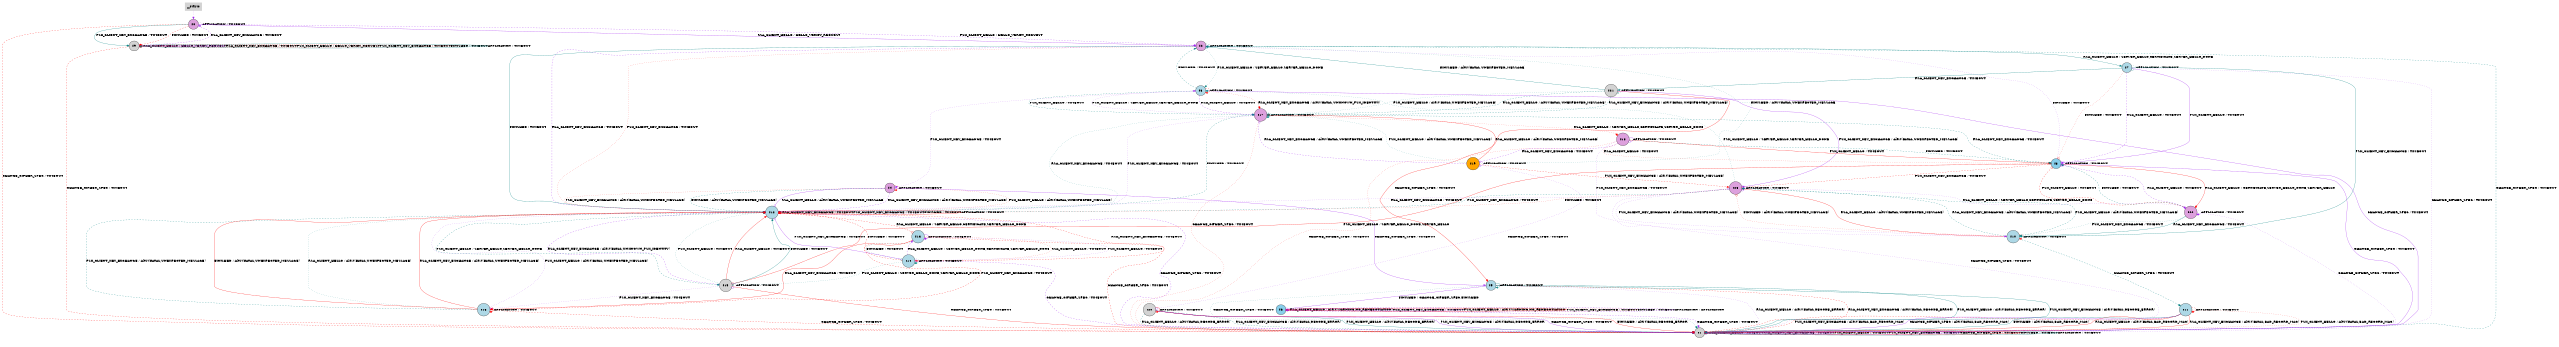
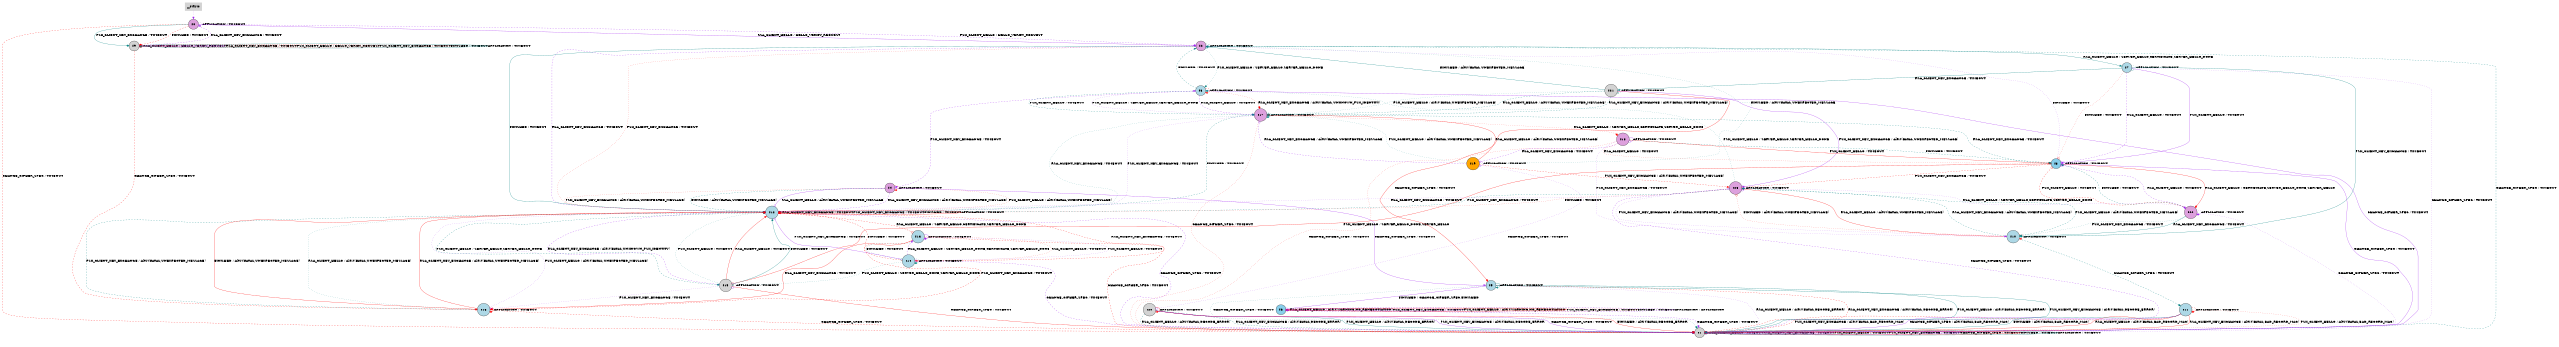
(1016, 101) -> (1016, 101)
(2050, 279) -> (2050, 279)
(530, 326) -> (144, 301)
